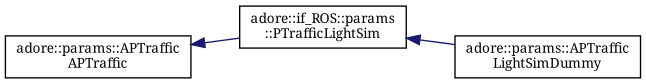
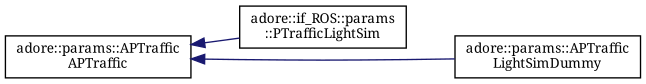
(437, 42) -> (330, 60)
